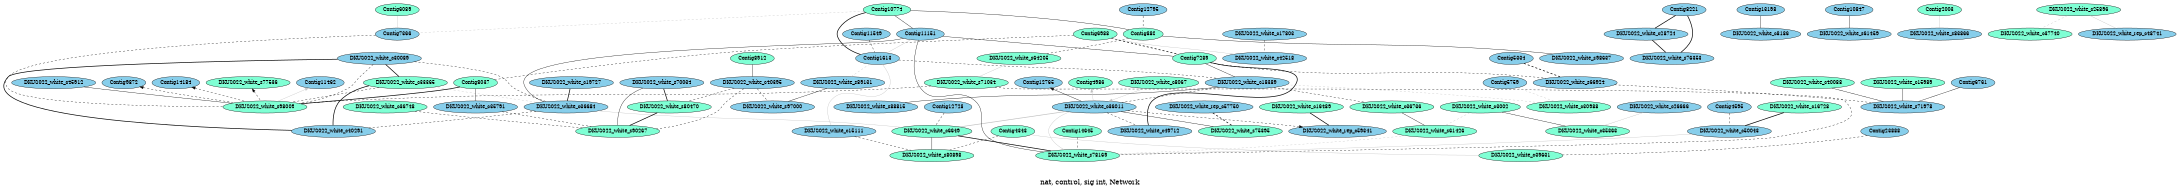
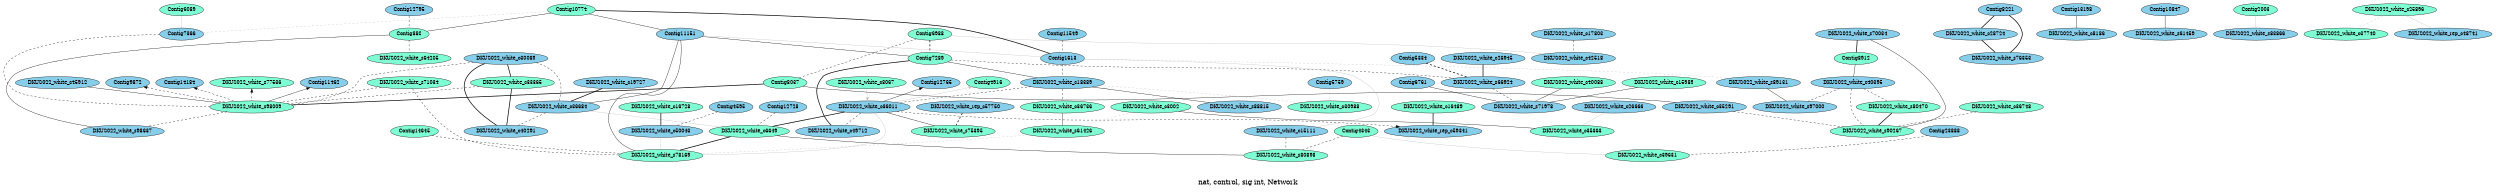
none -> (1483, 58)
(1090, 83) -> (988, 83)
(292, 95) -> (287, 95)
(666, 97) -> (1857, 46)
(476, 107) -> (1704, 107)
none -> (187, 119)
(1013, 119) -> (809, 119)
